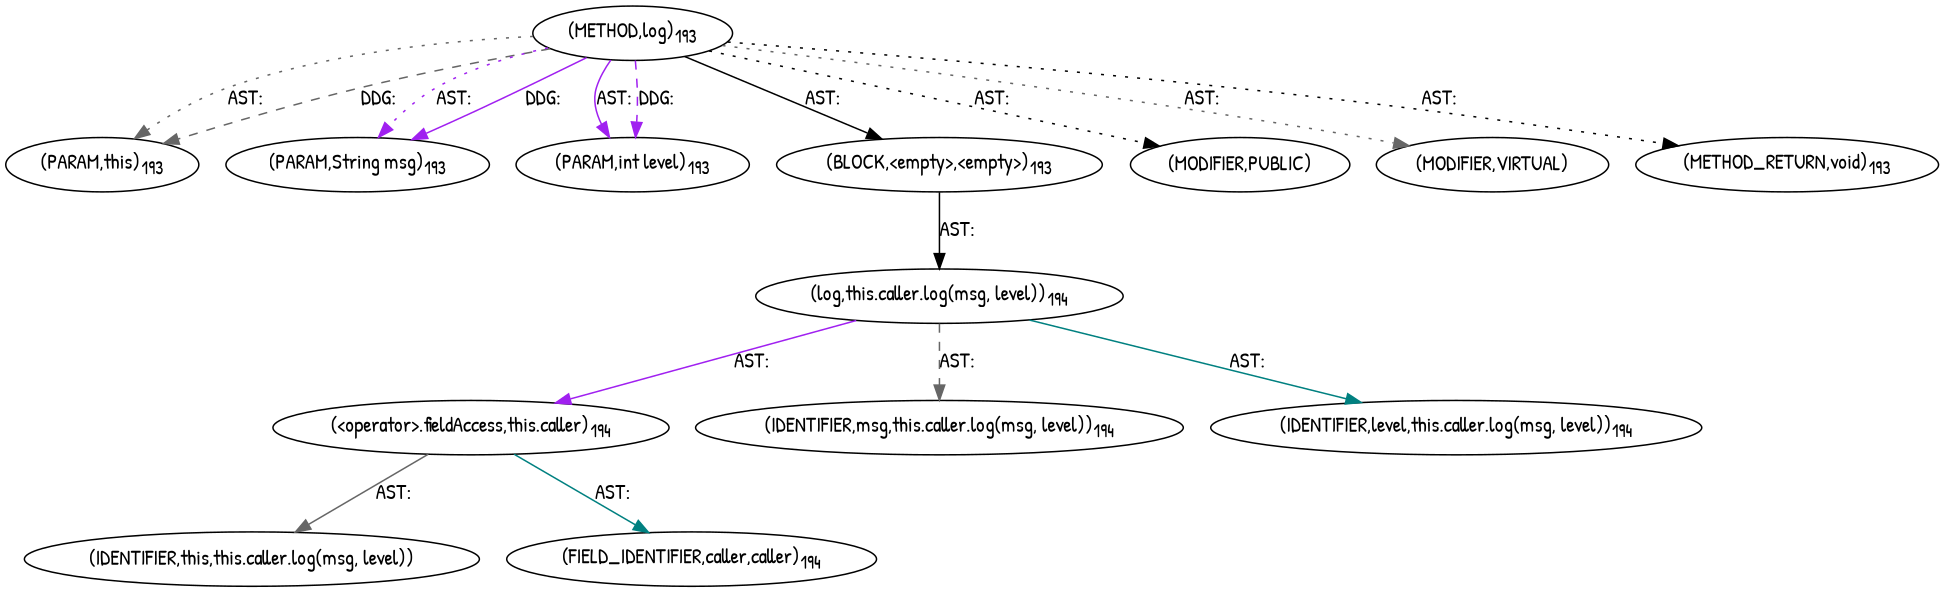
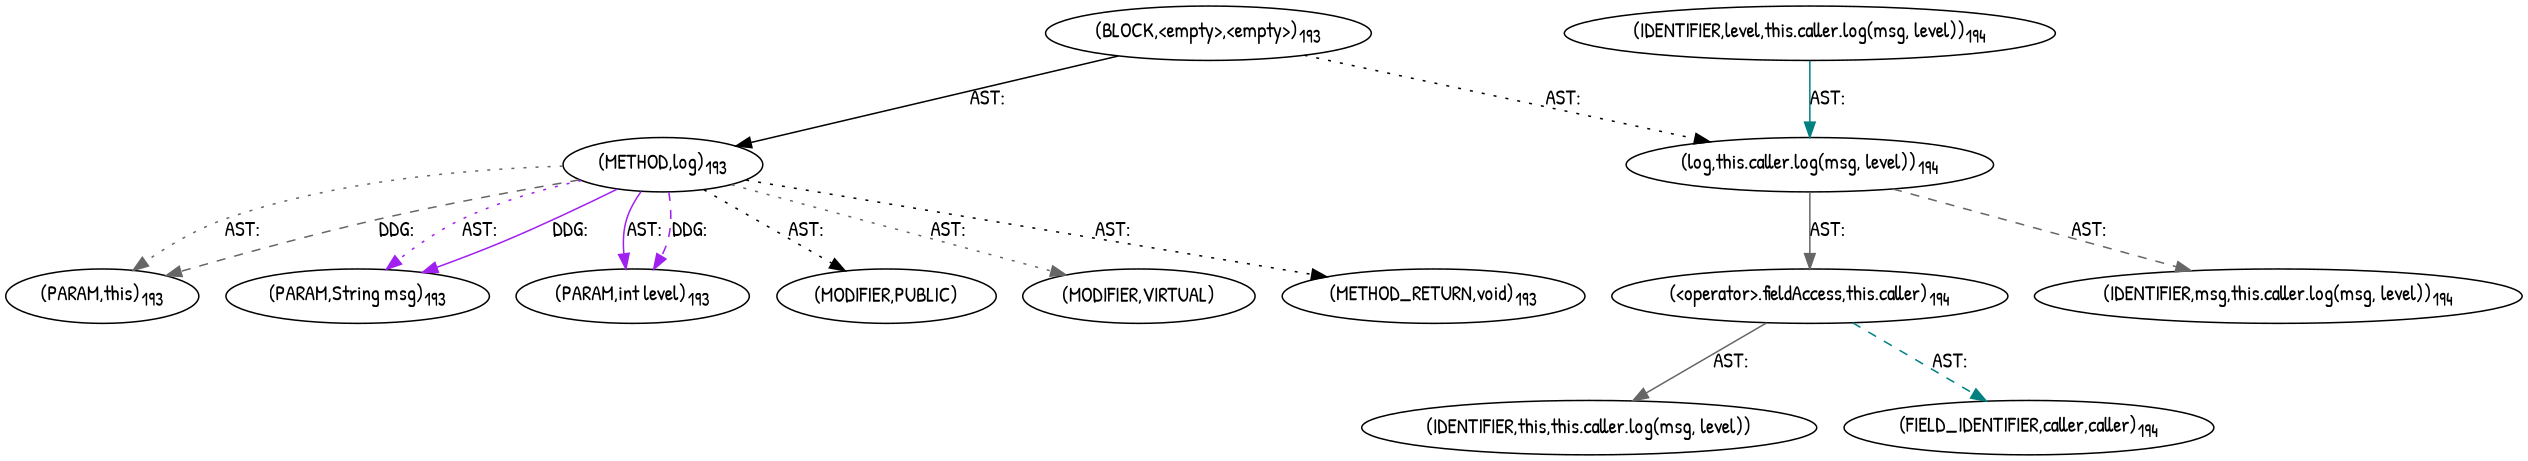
(776, 95) -> (935, 99)
(939, 223) -> (1500, 97)
(1188, 359) -> (1810, 91)
(713, 360) -> (1810, 223)
(575, 490) -> (1913, 358)
